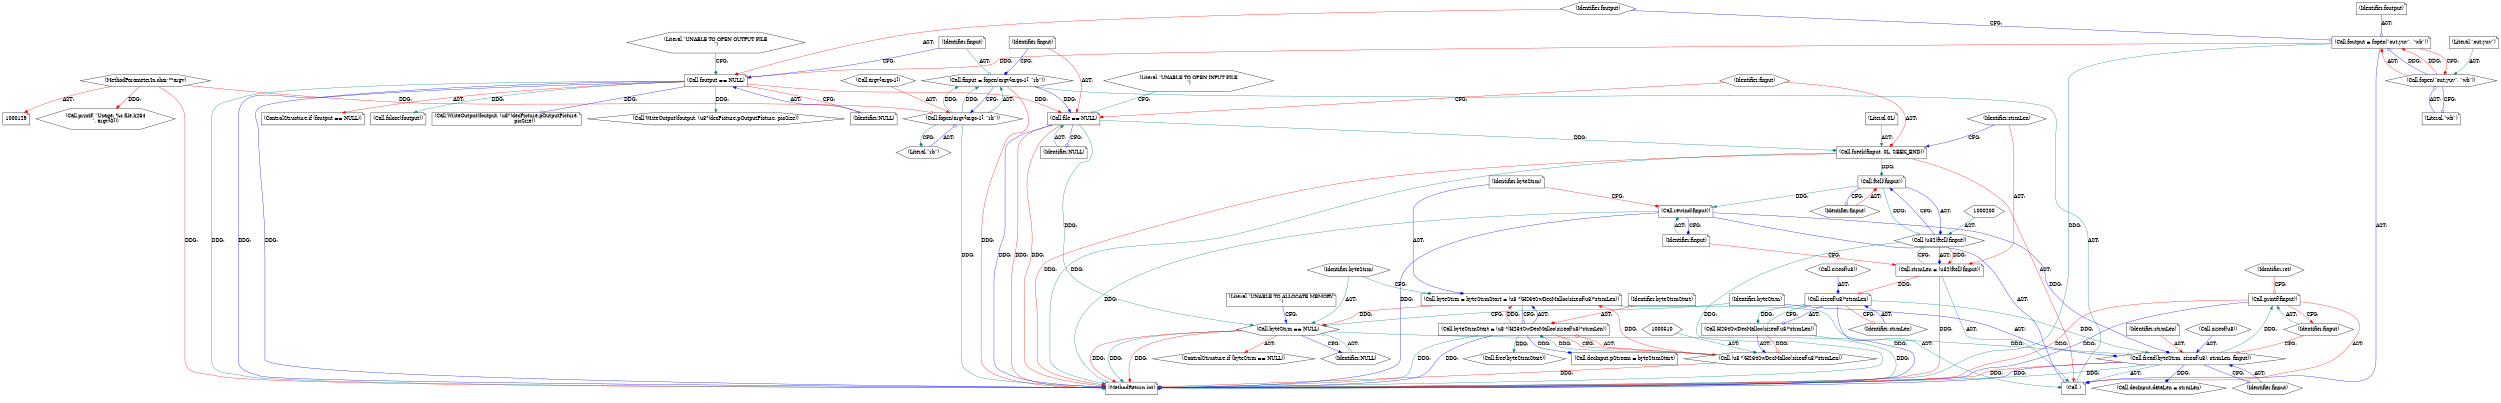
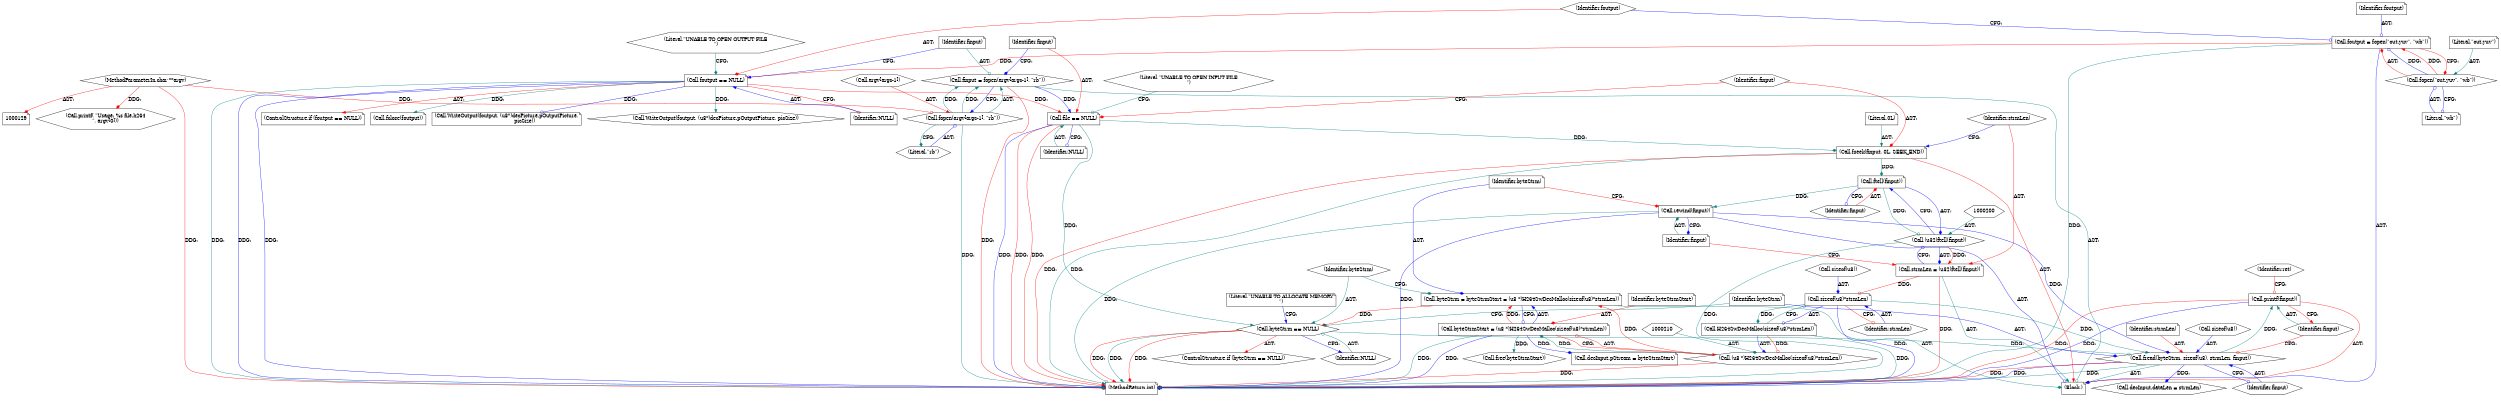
(1917, 257) -> (1917, 257)
(1662, 329) -> (1662, 329)
(2074, 388) -> (2074, 388)
